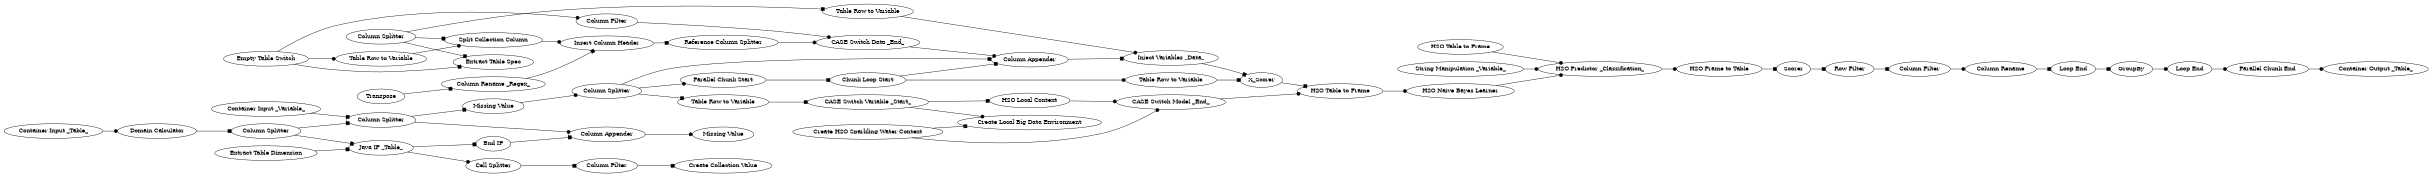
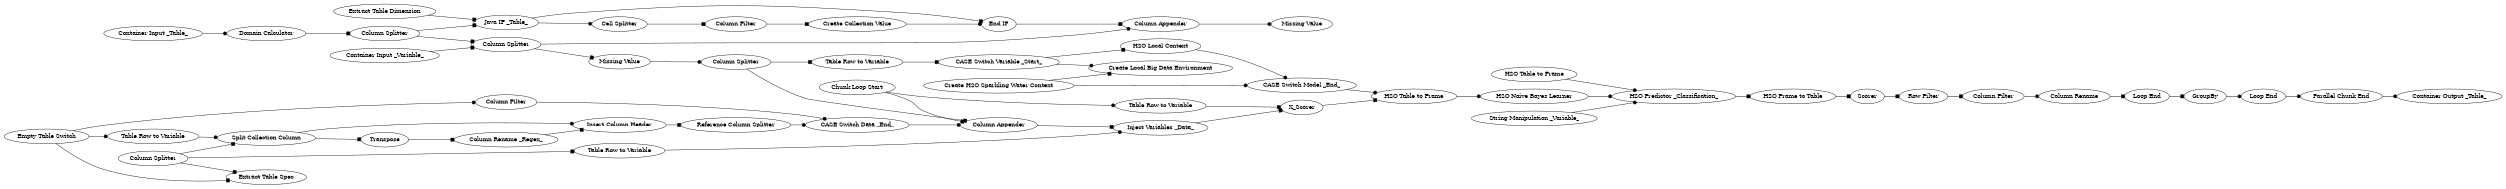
none -> (942, 24)
(1667, 69) -> (1741, 96)
(723, 80) -> none
none -> (336, 139)
